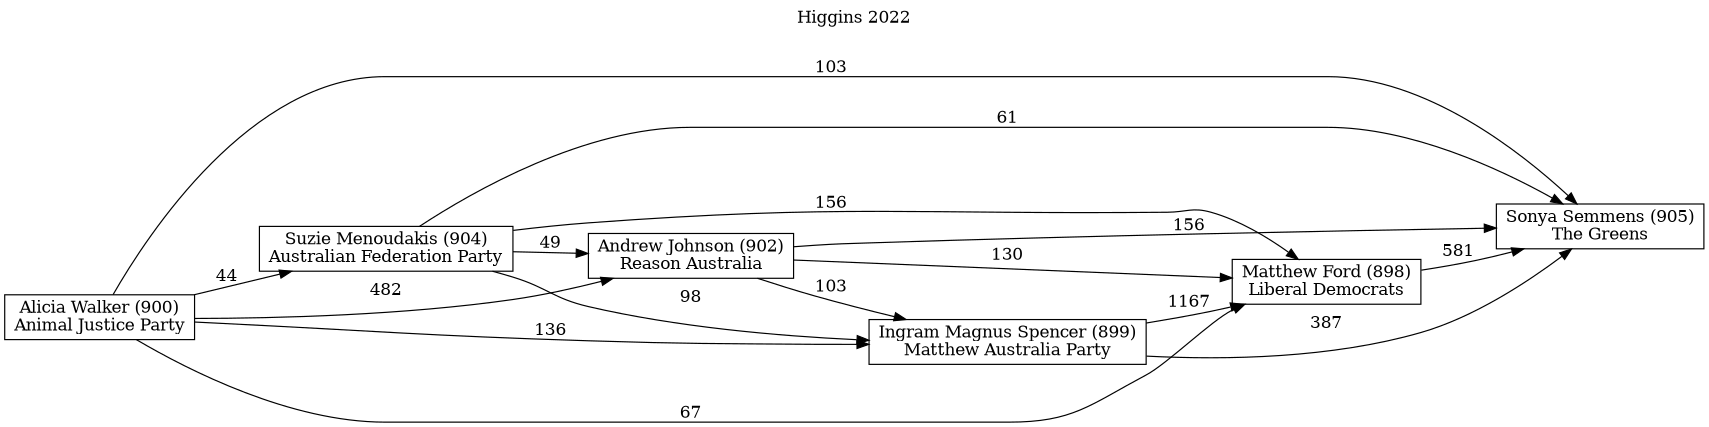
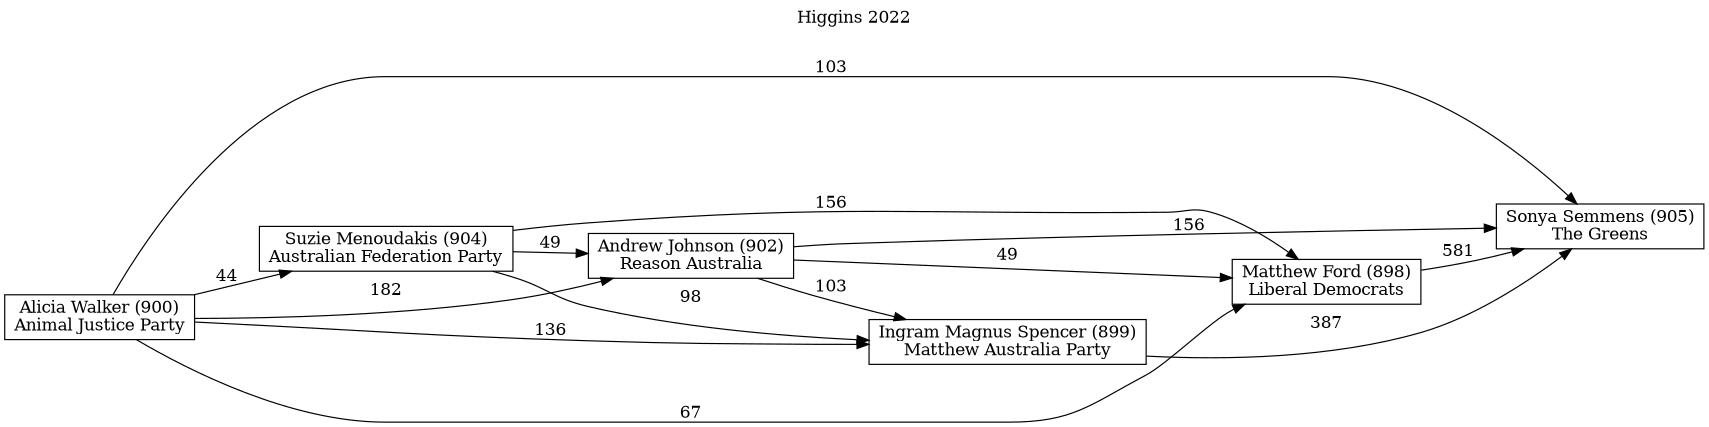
(982, 127) -> none
(1008, 255) -> (1008, 255)
(386, 291) -> (386, 291)
(1188, 316) -> none
